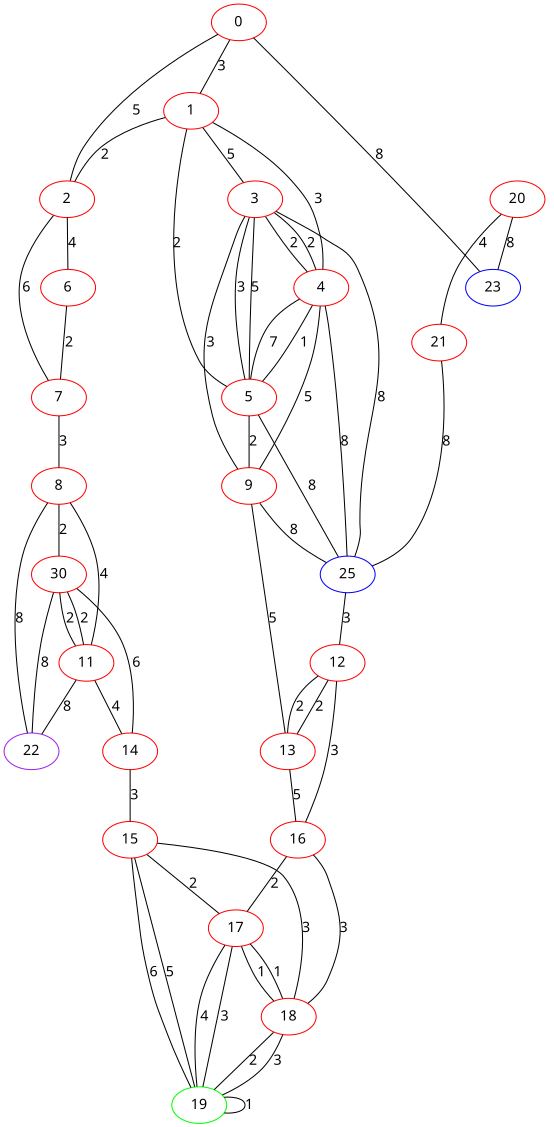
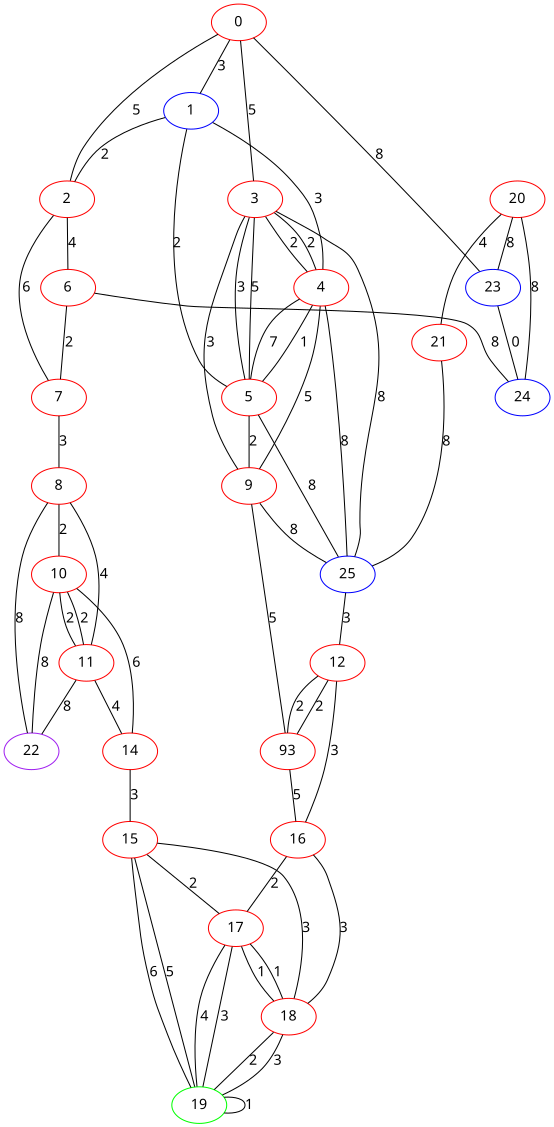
(191, 111) -> (191, 111)
(223, 155) -> (247, 111)
none -> (523, 398)
(59, 574) -> (59, 574)
(288, 751) -> (288, 751)
